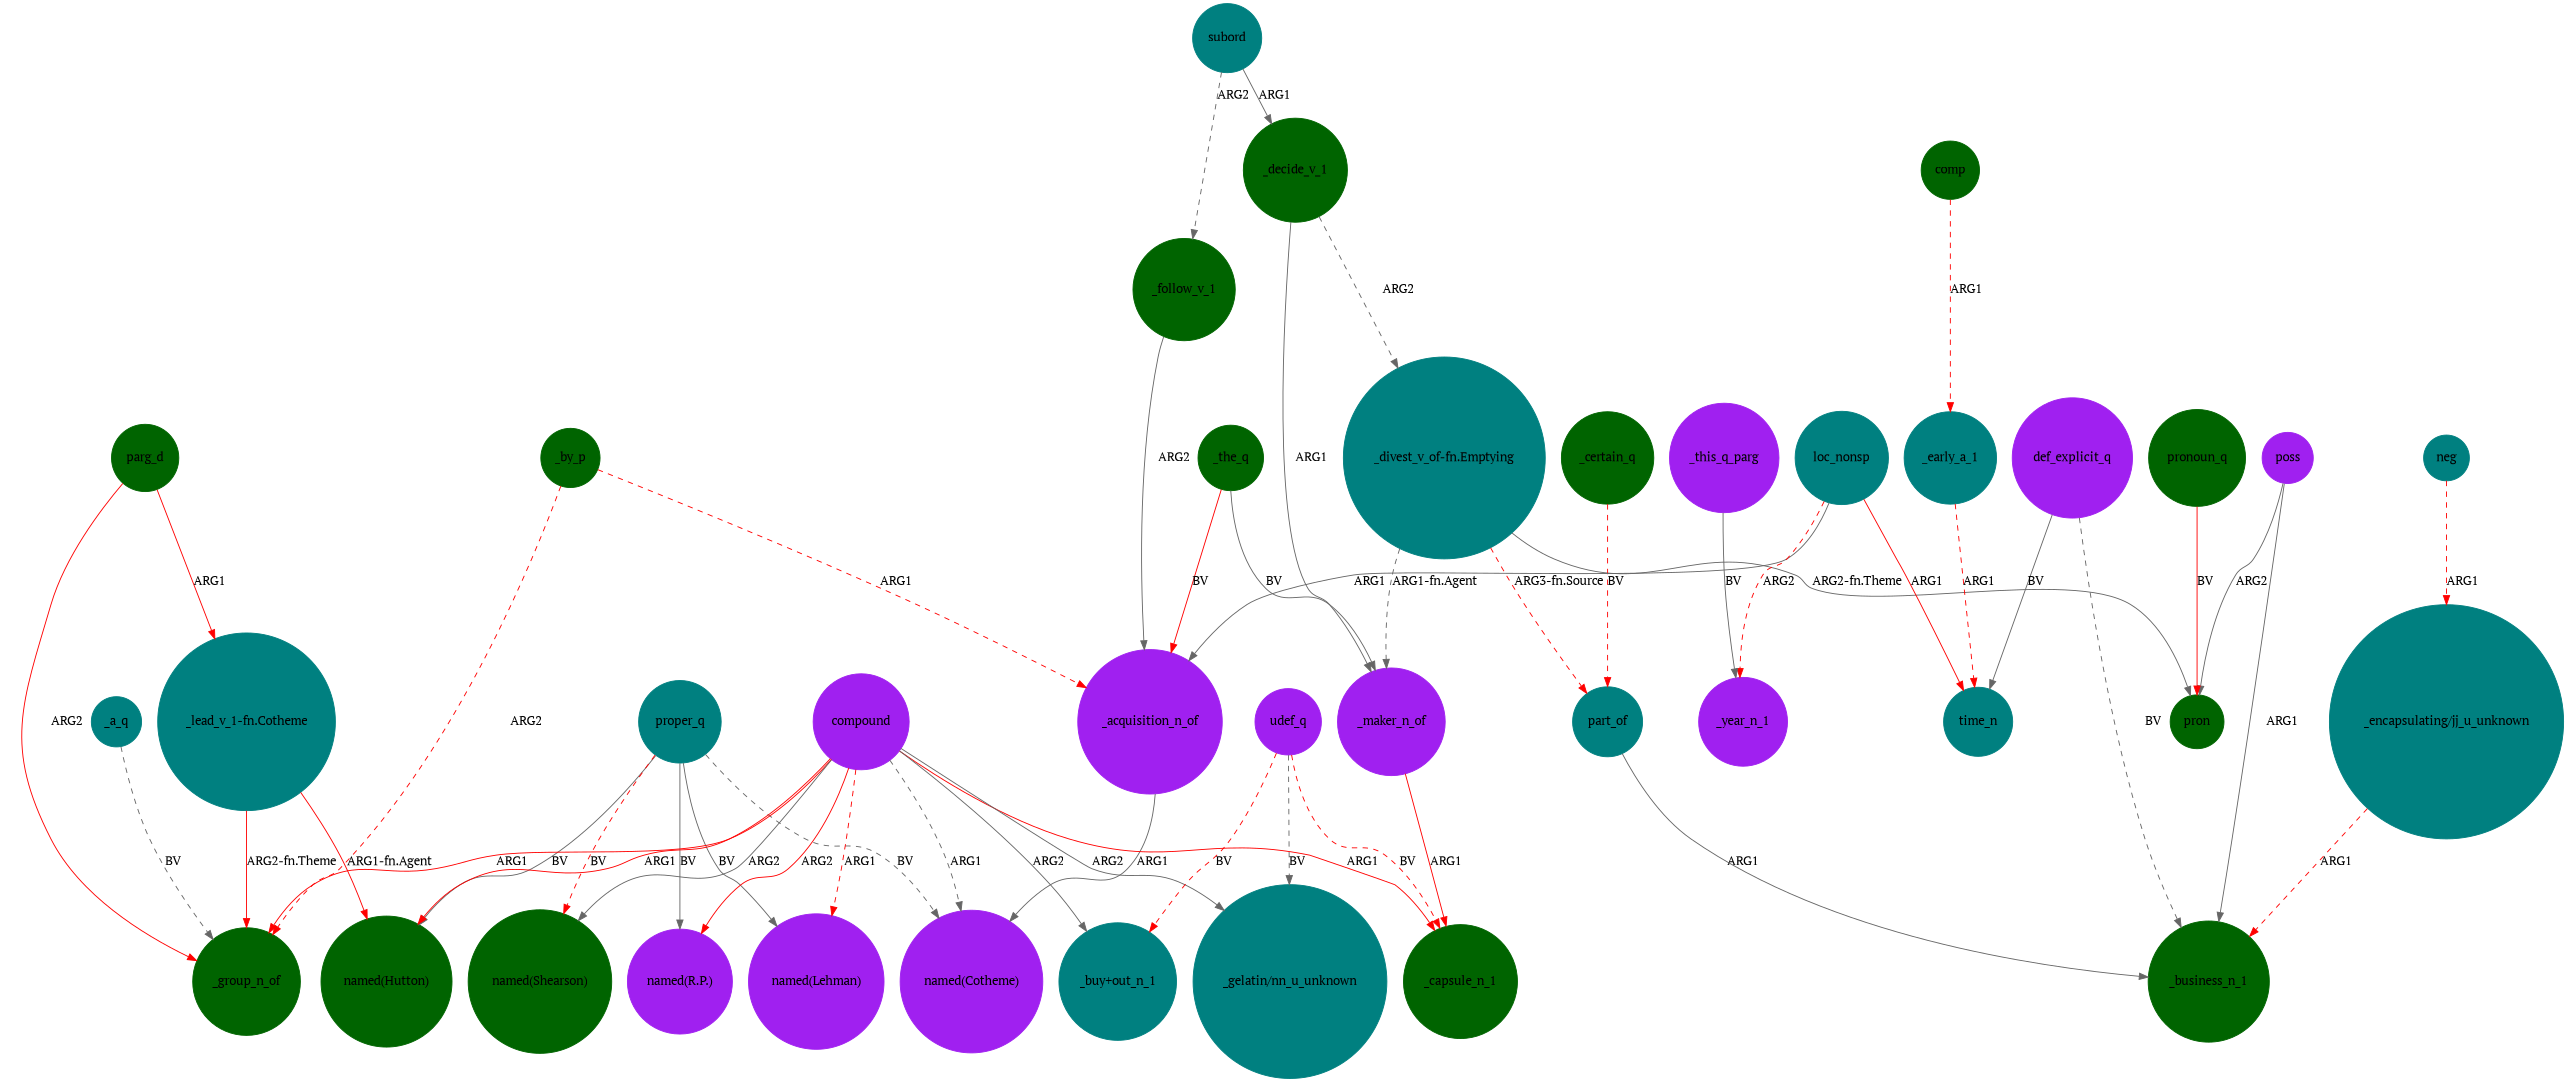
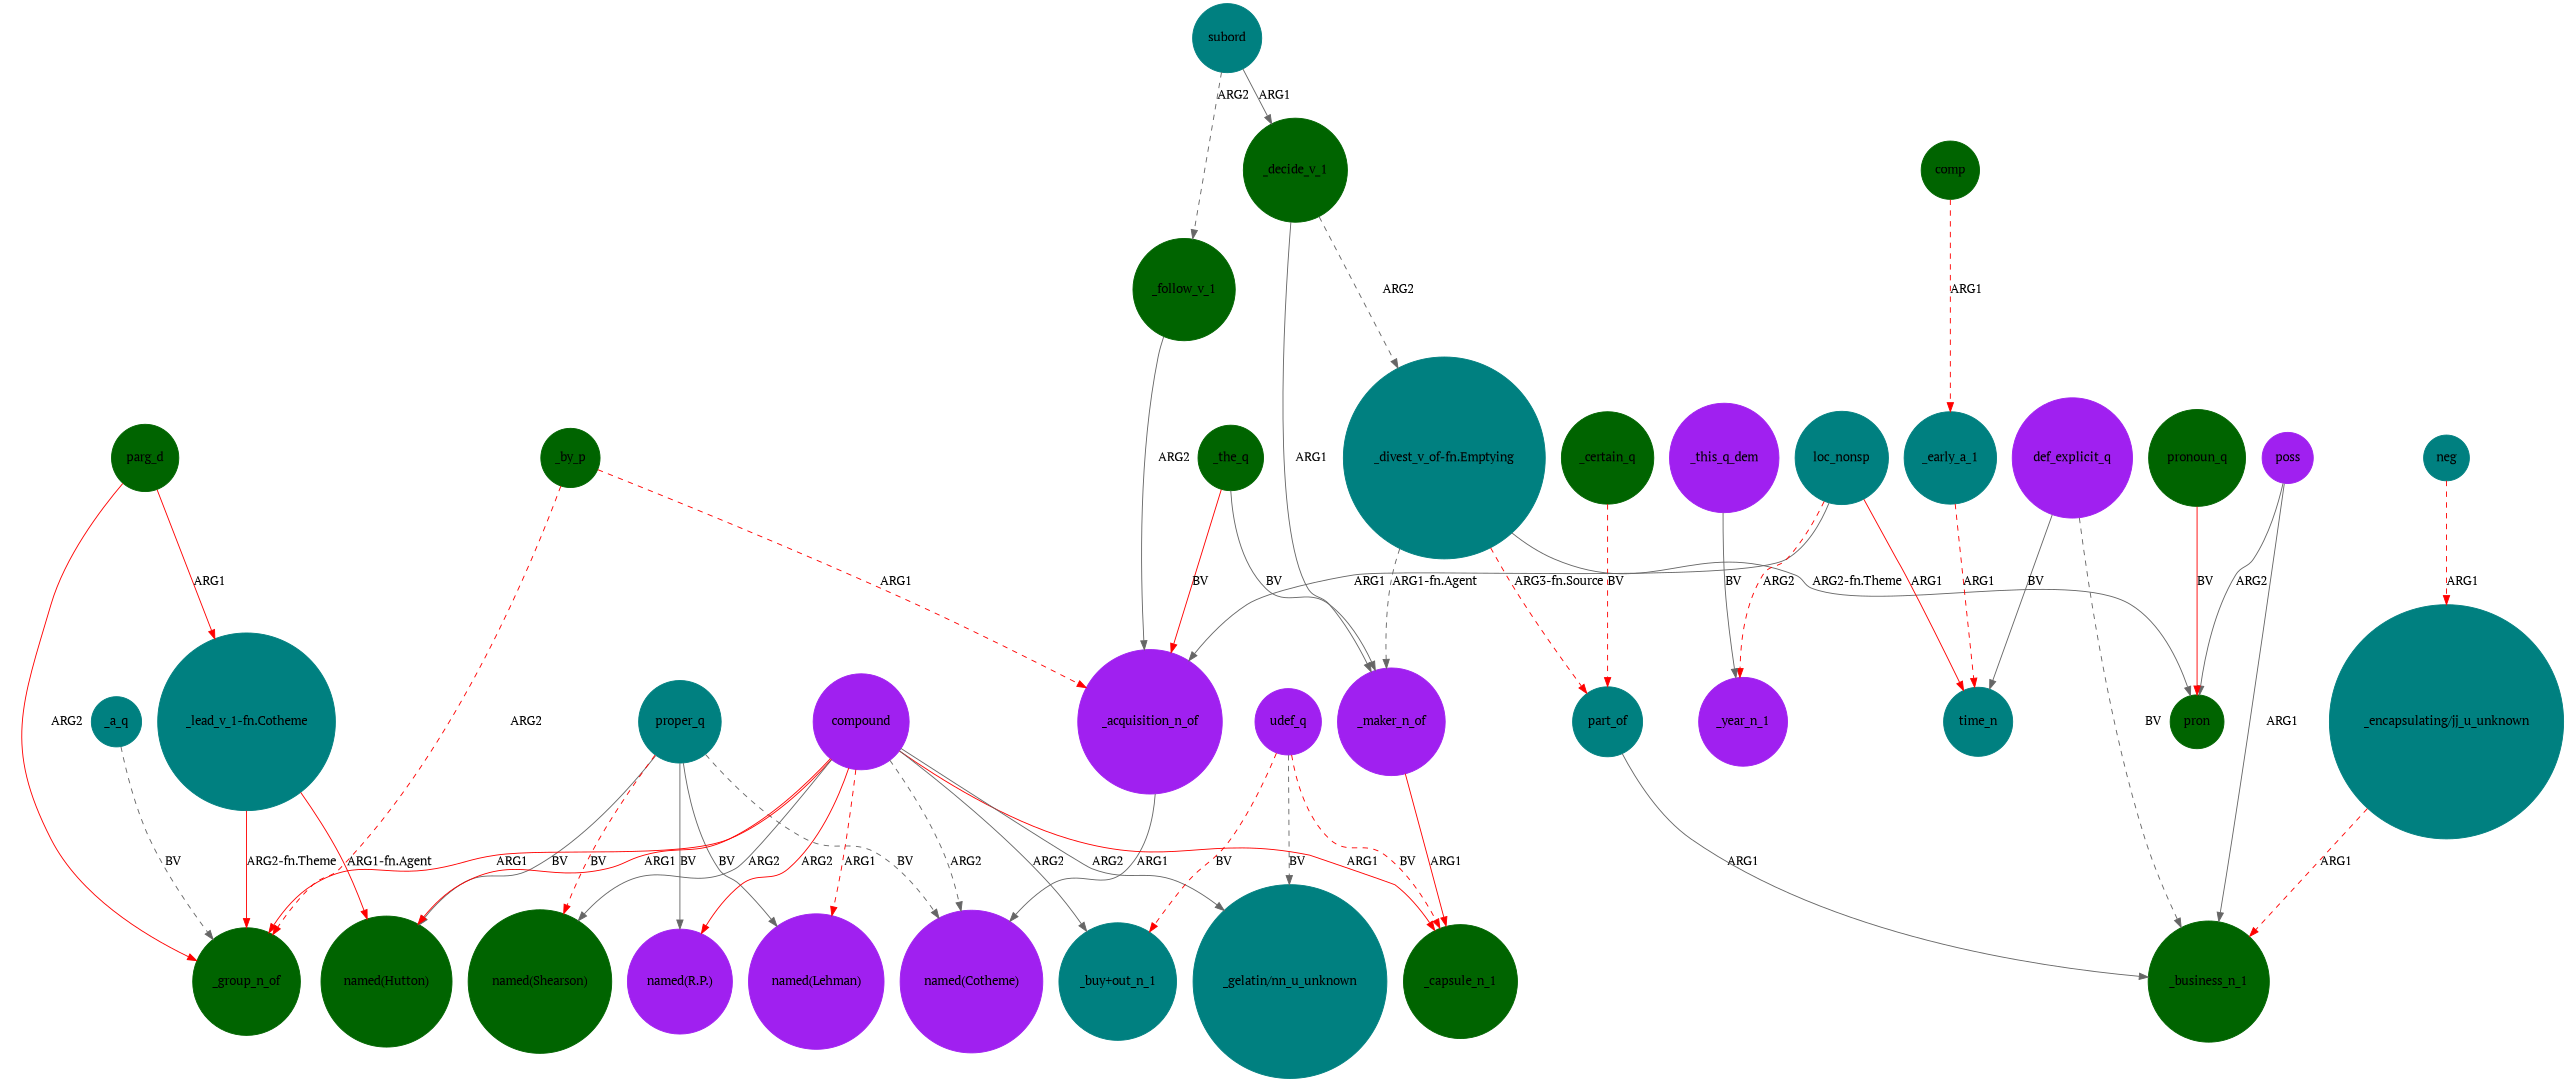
(1724, 458) -> (1724, 458)
(966, 862) -> (966, 862)
